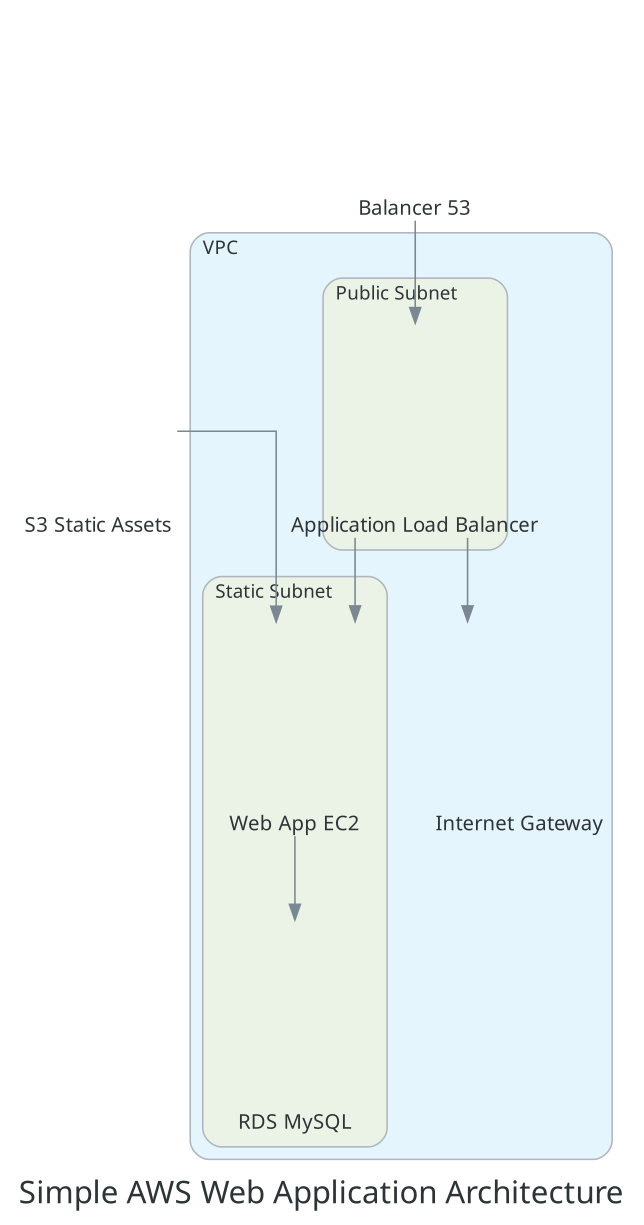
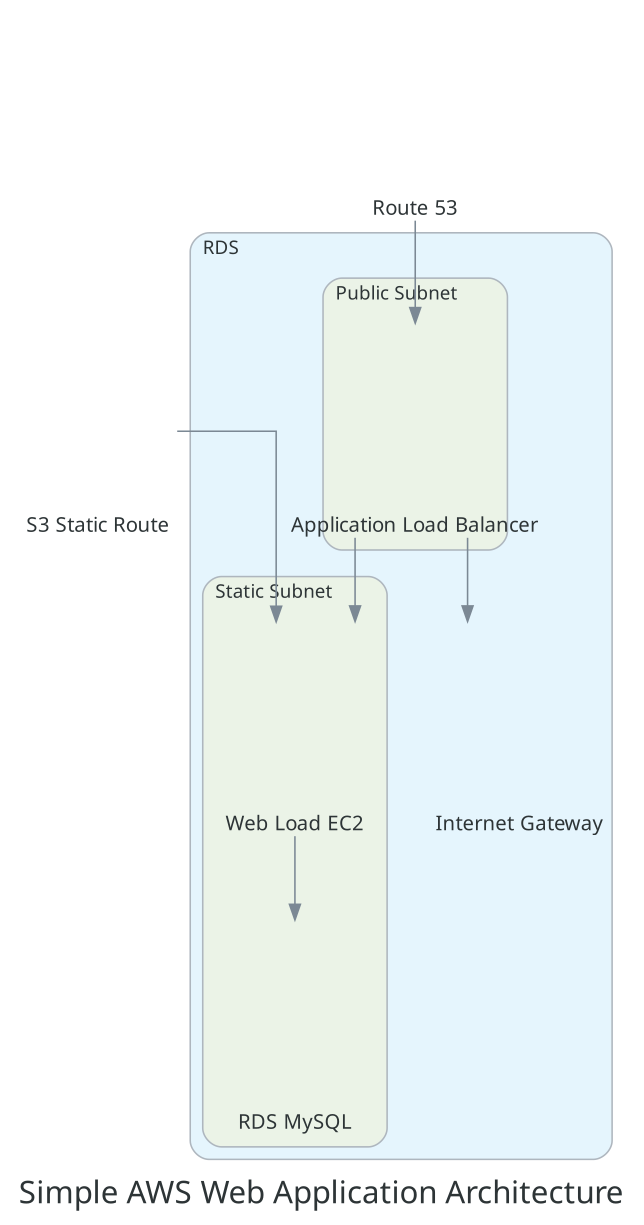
(415, 113) -> (415, 113)
(221, 249) -> (221, 249)
(98, 430) -> (98, 430)
(295, 729) -> (295, 729)
